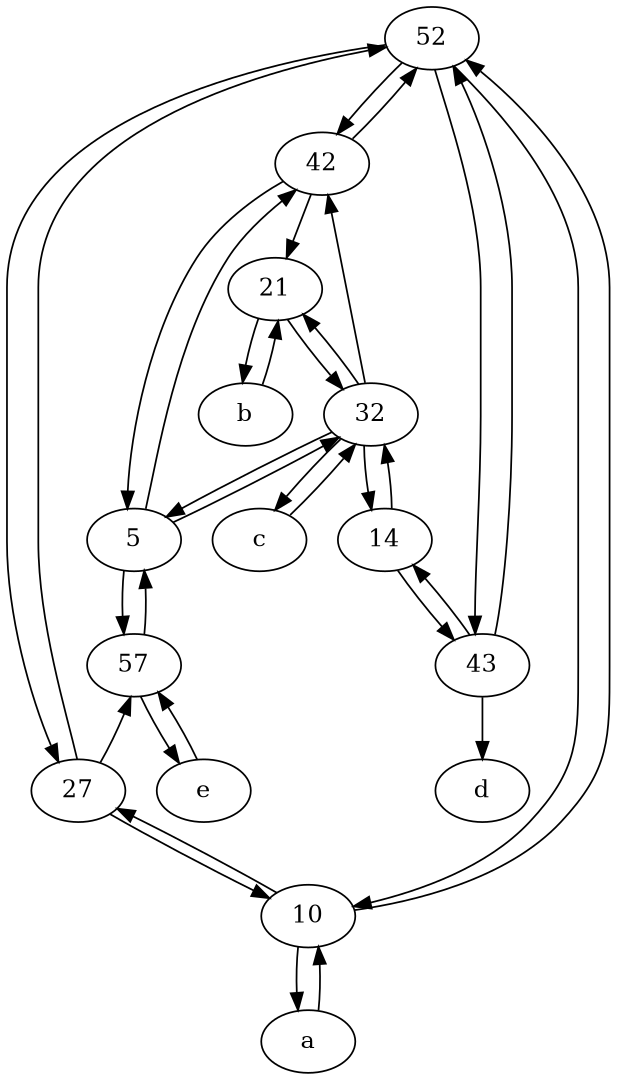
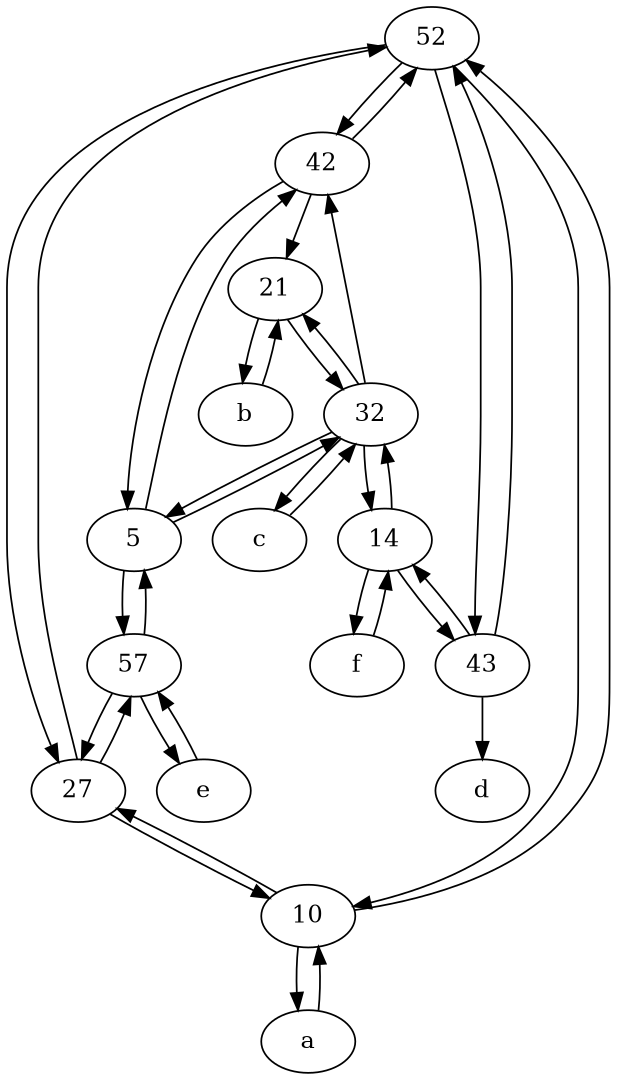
none -> (357, 665)
none -> (99, 718)
